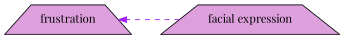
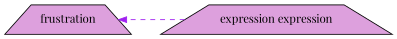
(250, 20) -> (276, 20)
